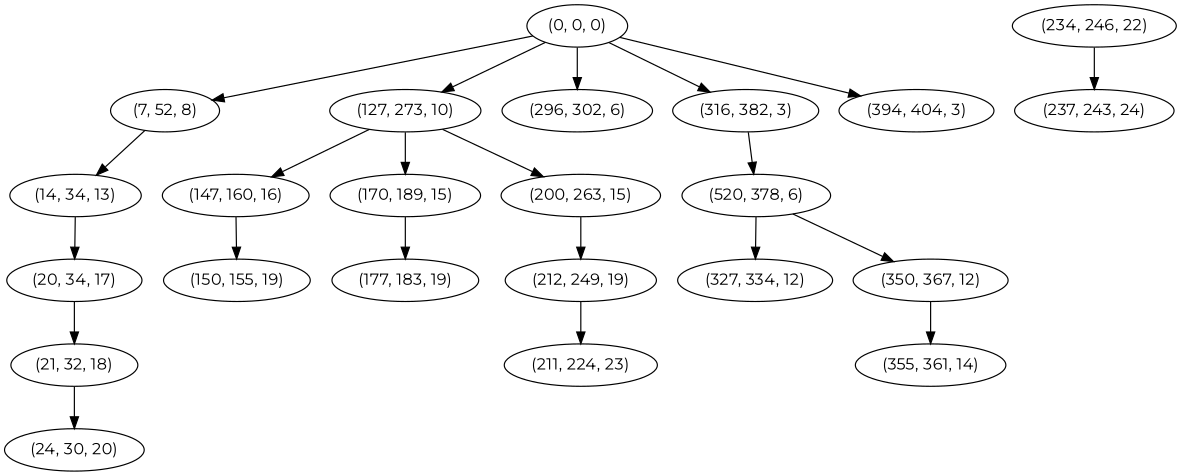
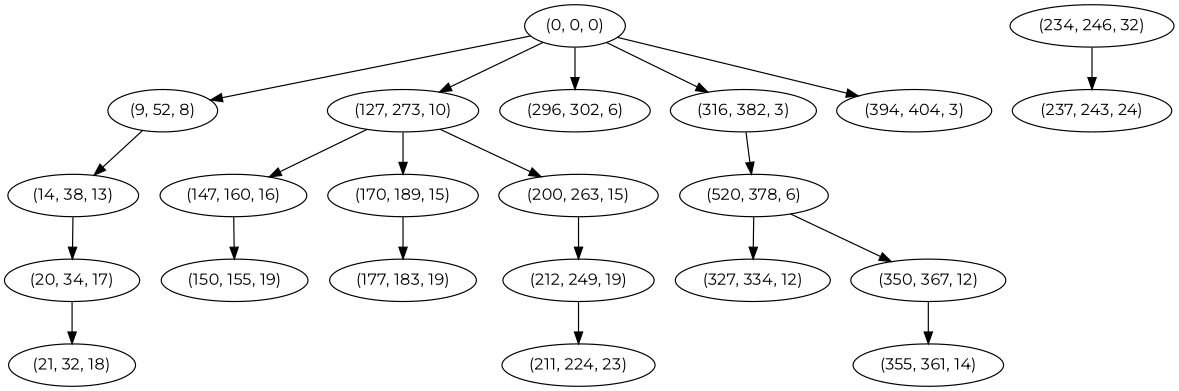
(1094, 26) -> (1092, 26)
(165, 111) -> (163, 111)
(76, 196) -> (73, 196)
(74, 450) -> none
